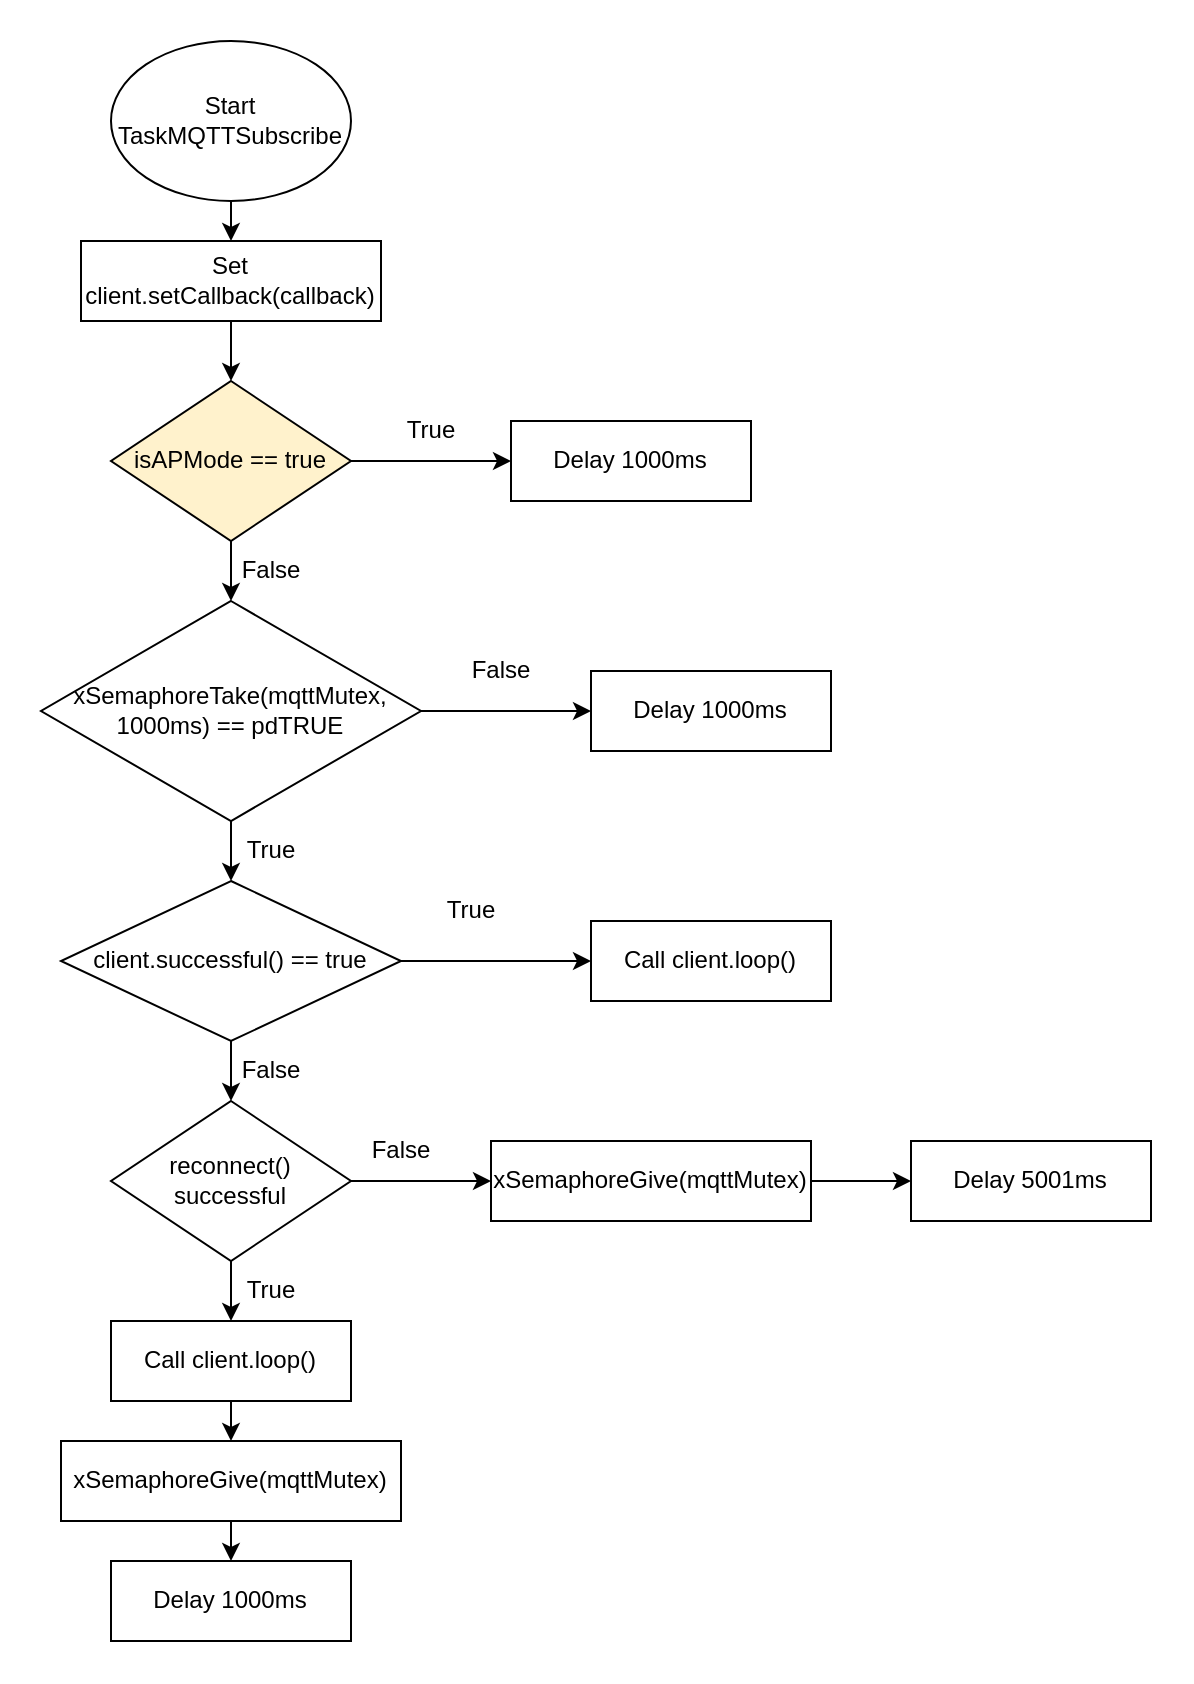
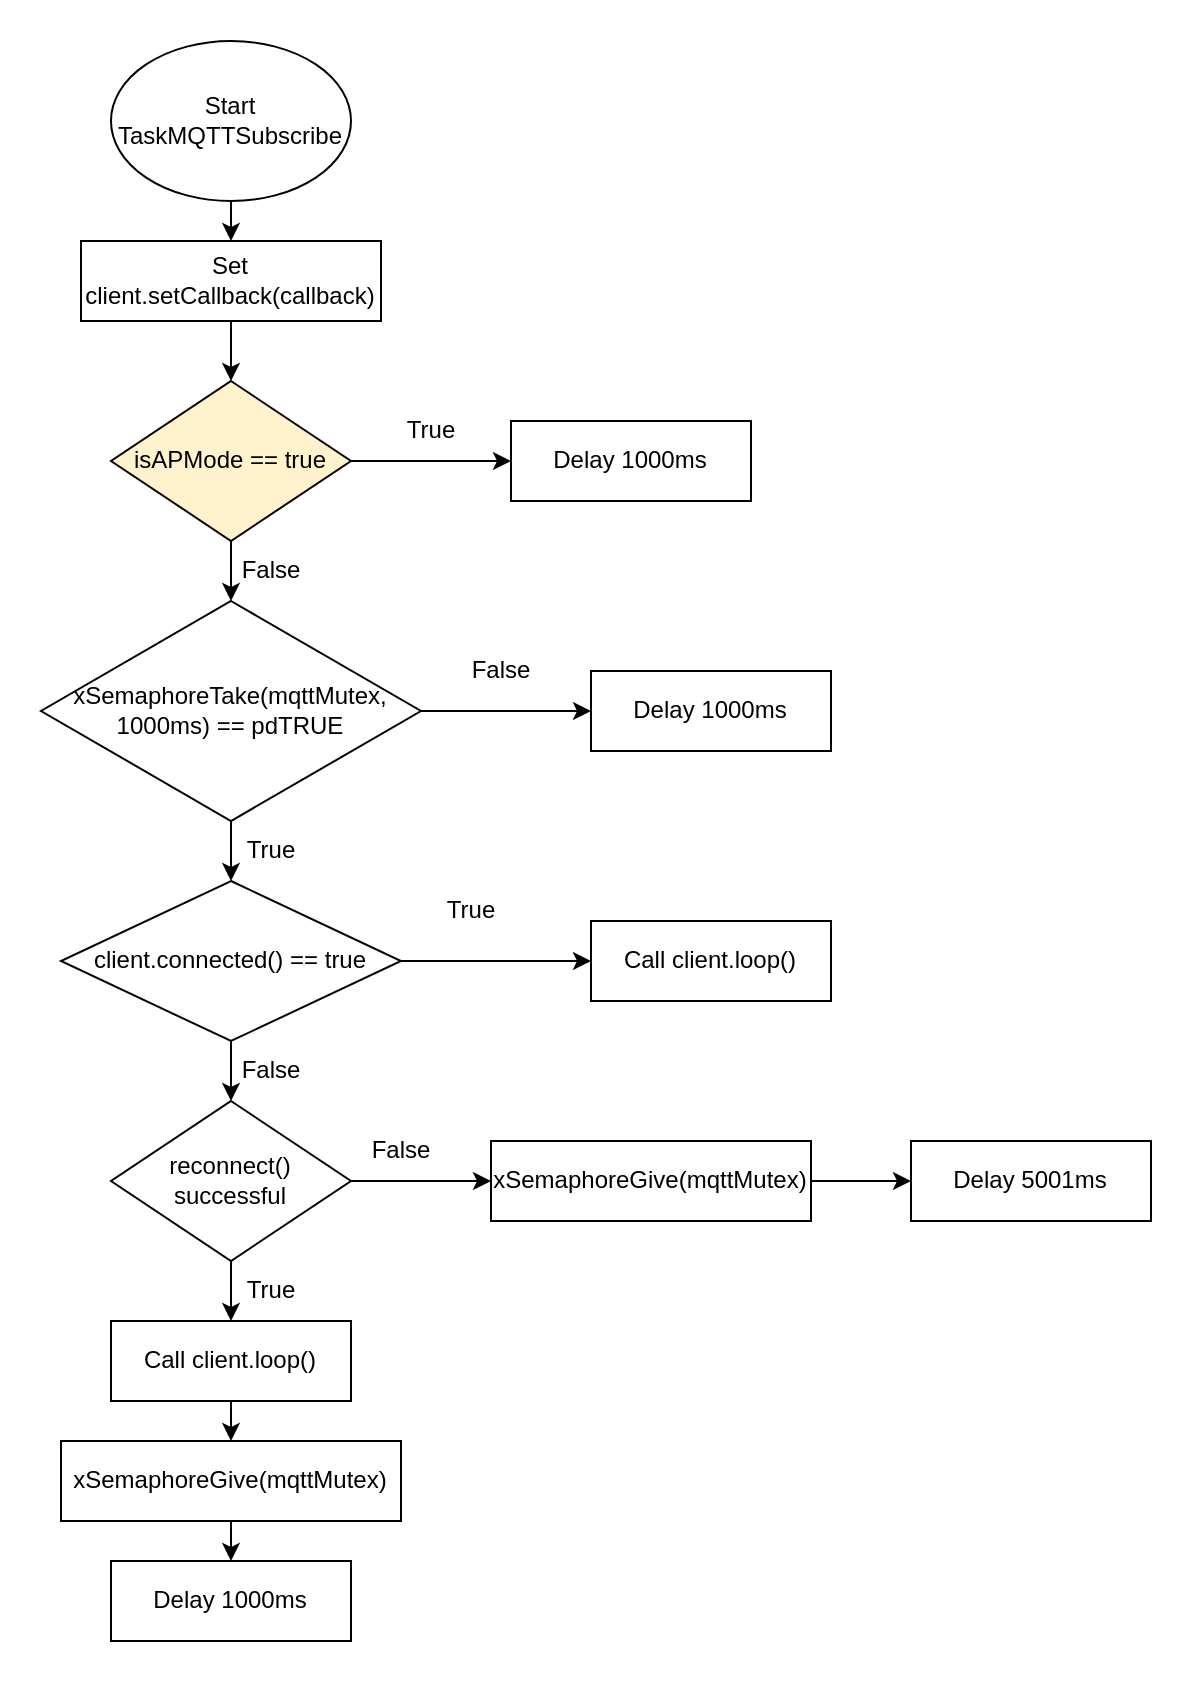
(231, 961) -> (231, 961)
